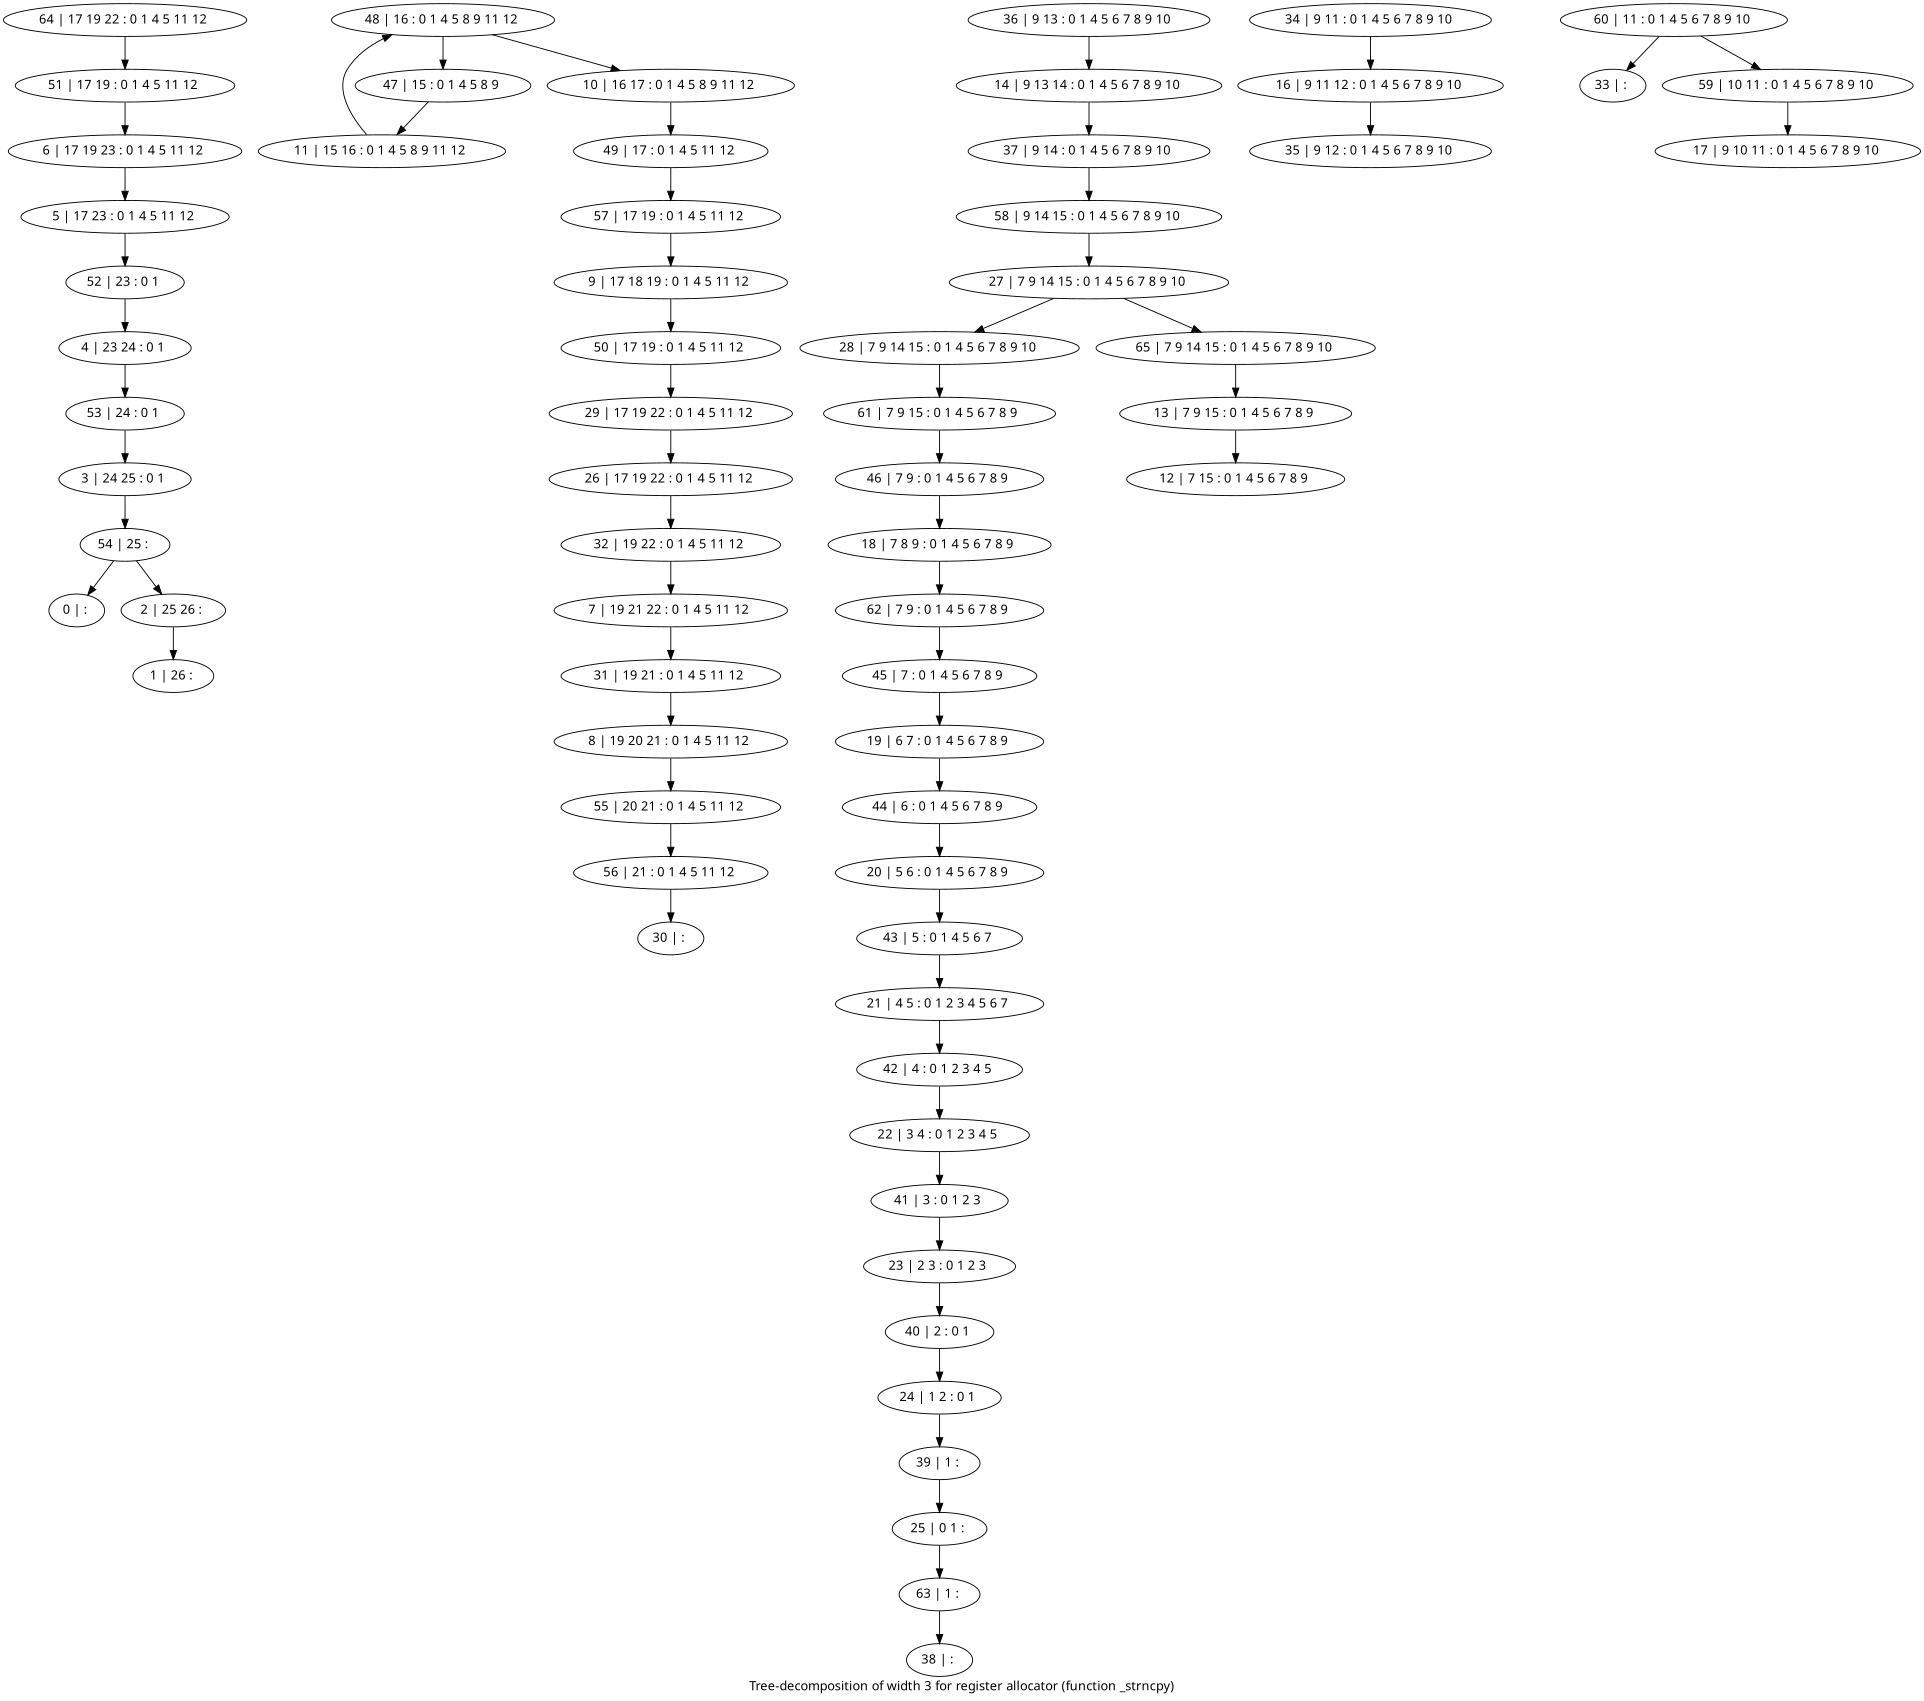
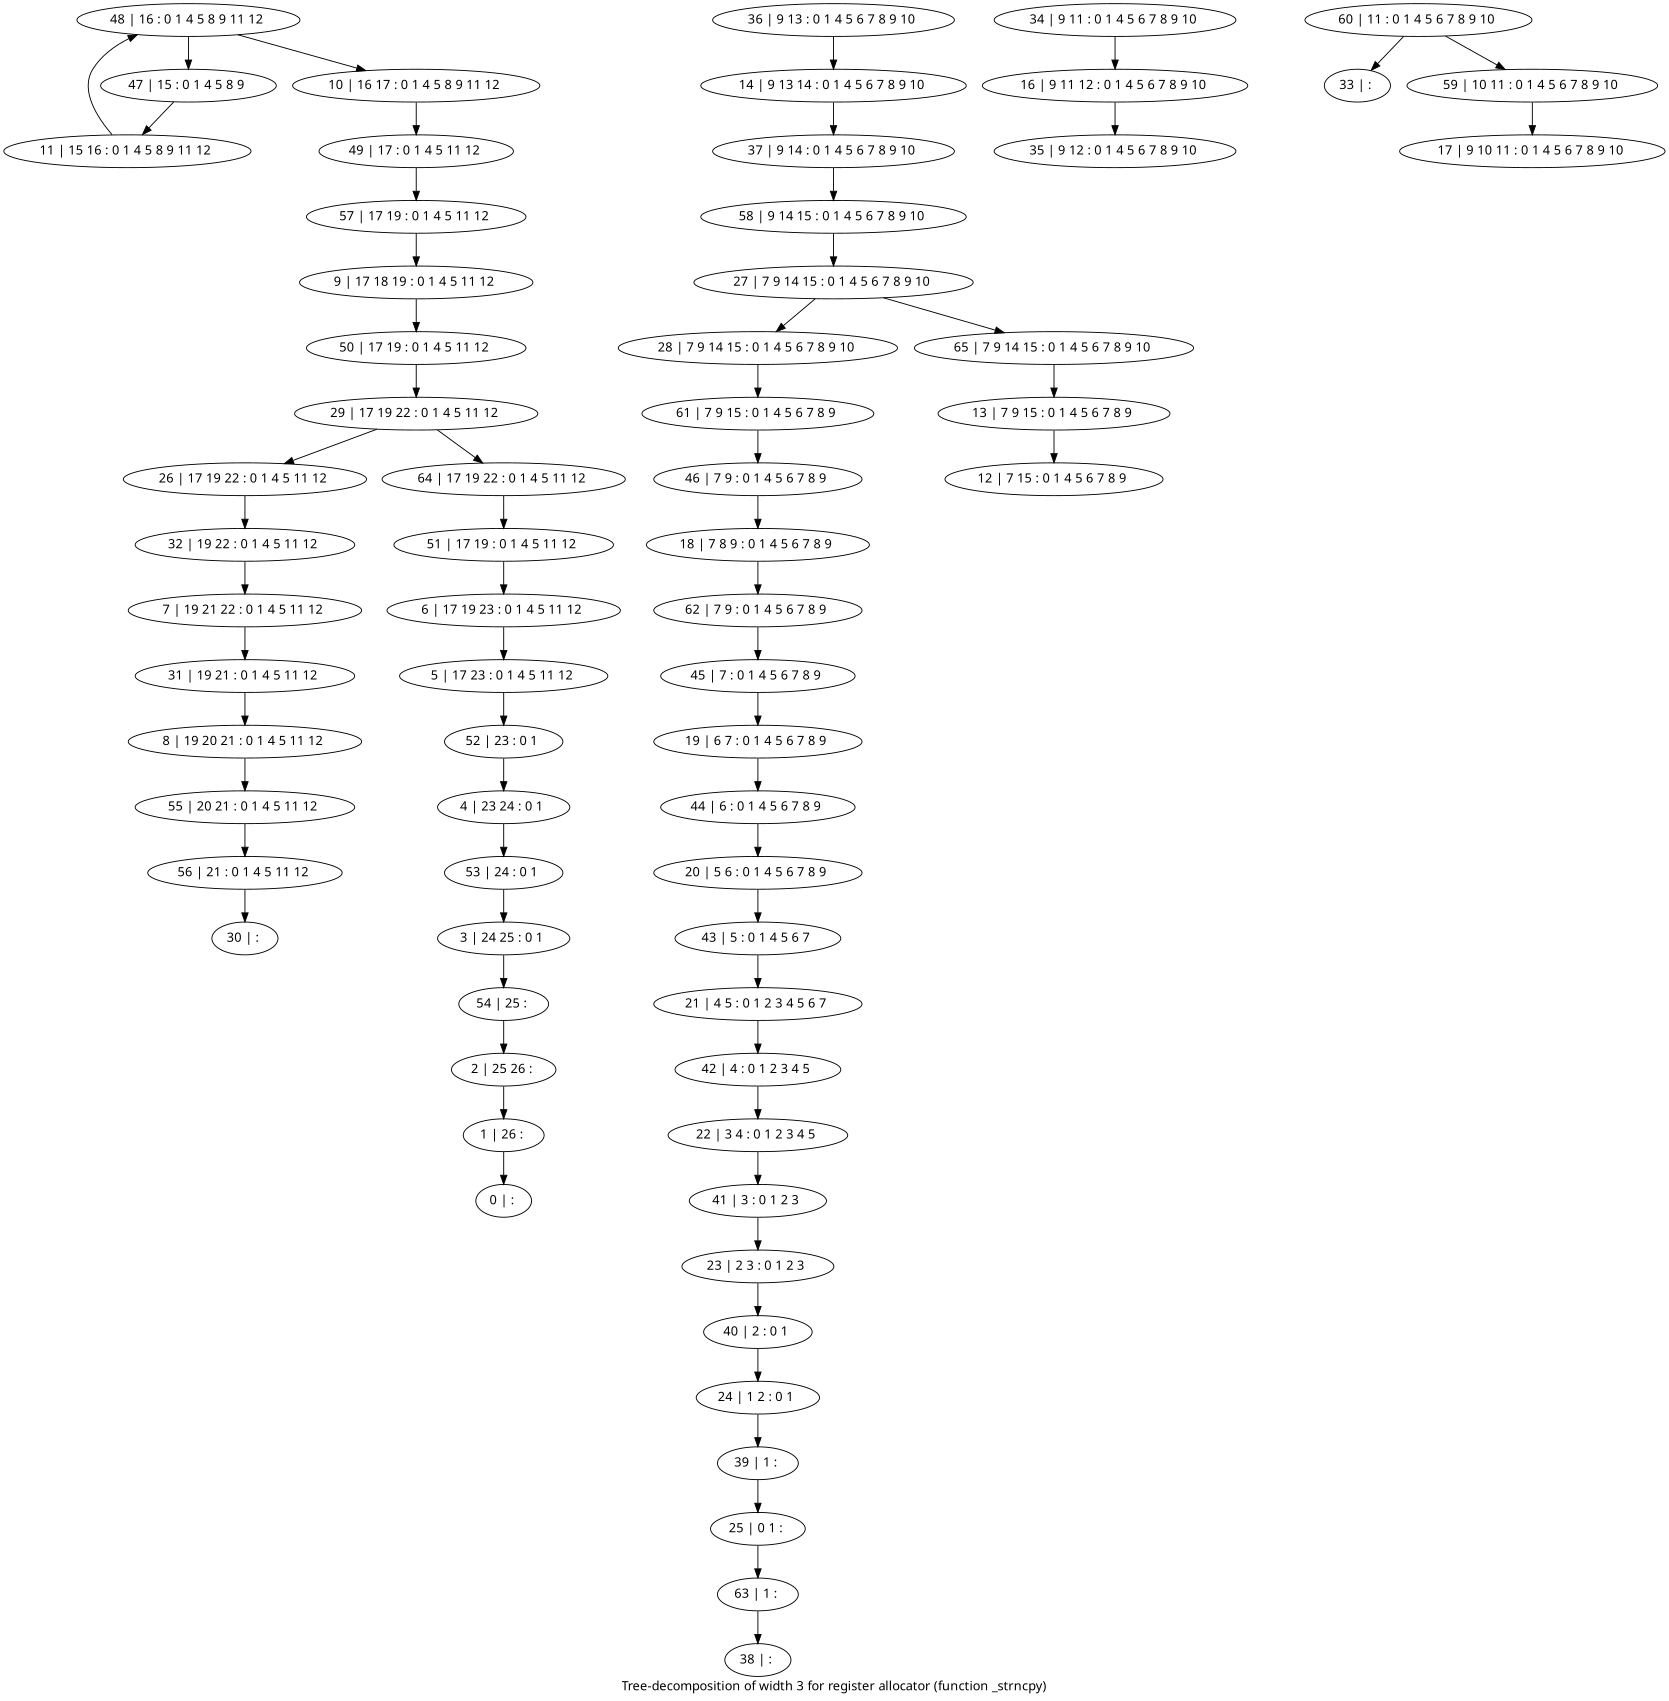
none -> (456, 444)
(103, 574) -> (504, 1164)
